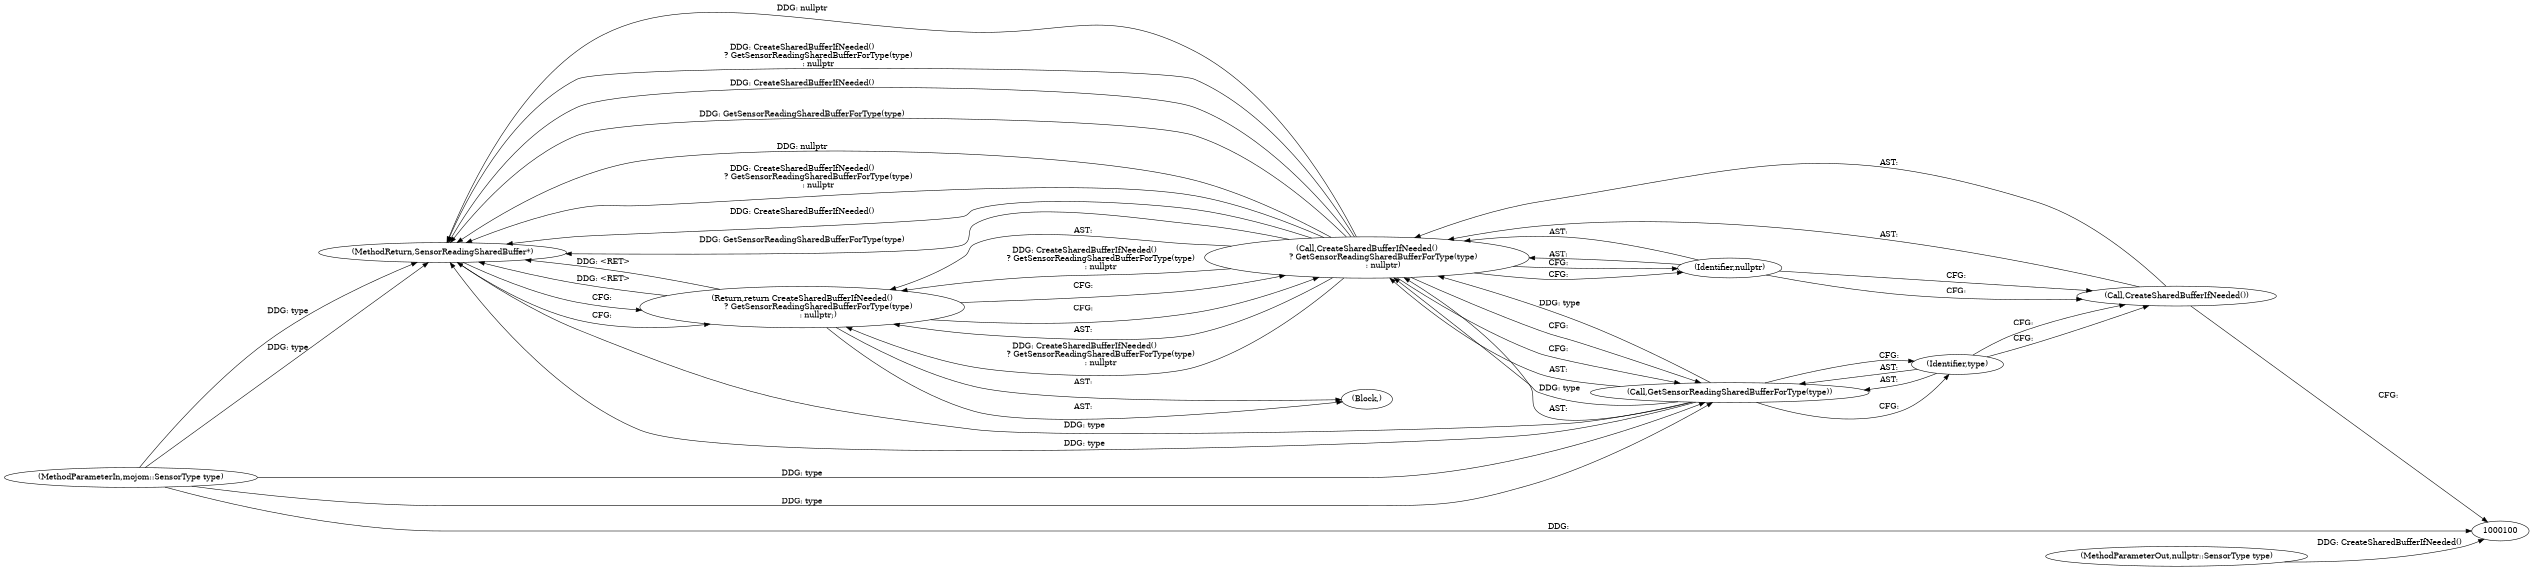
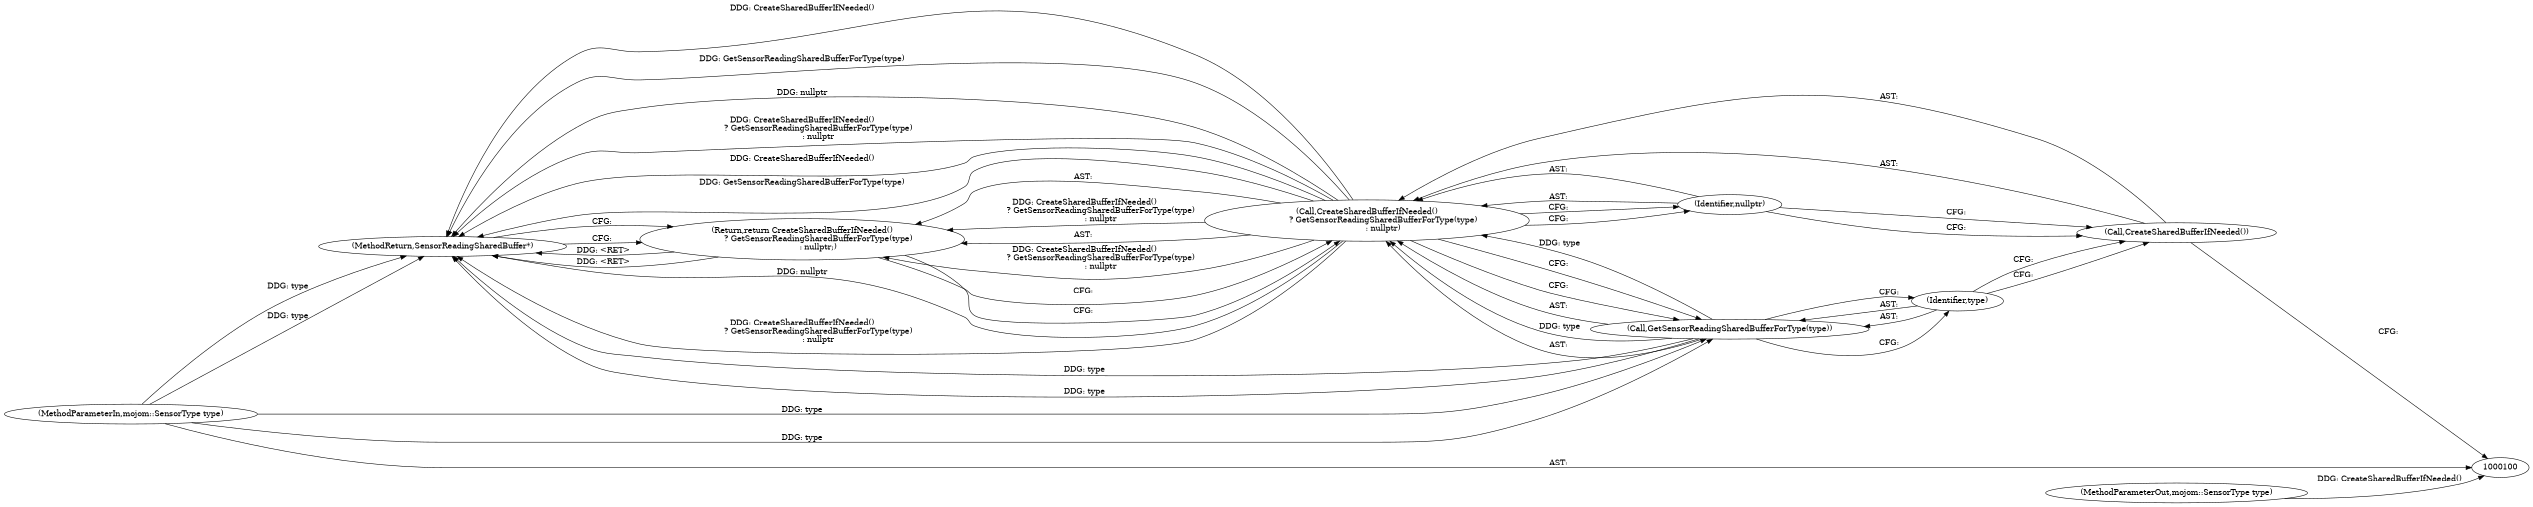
(1367, 399) -> none
(1560, 527) -> (1560, 463)
(2177, 556) -> (2177, 493)
